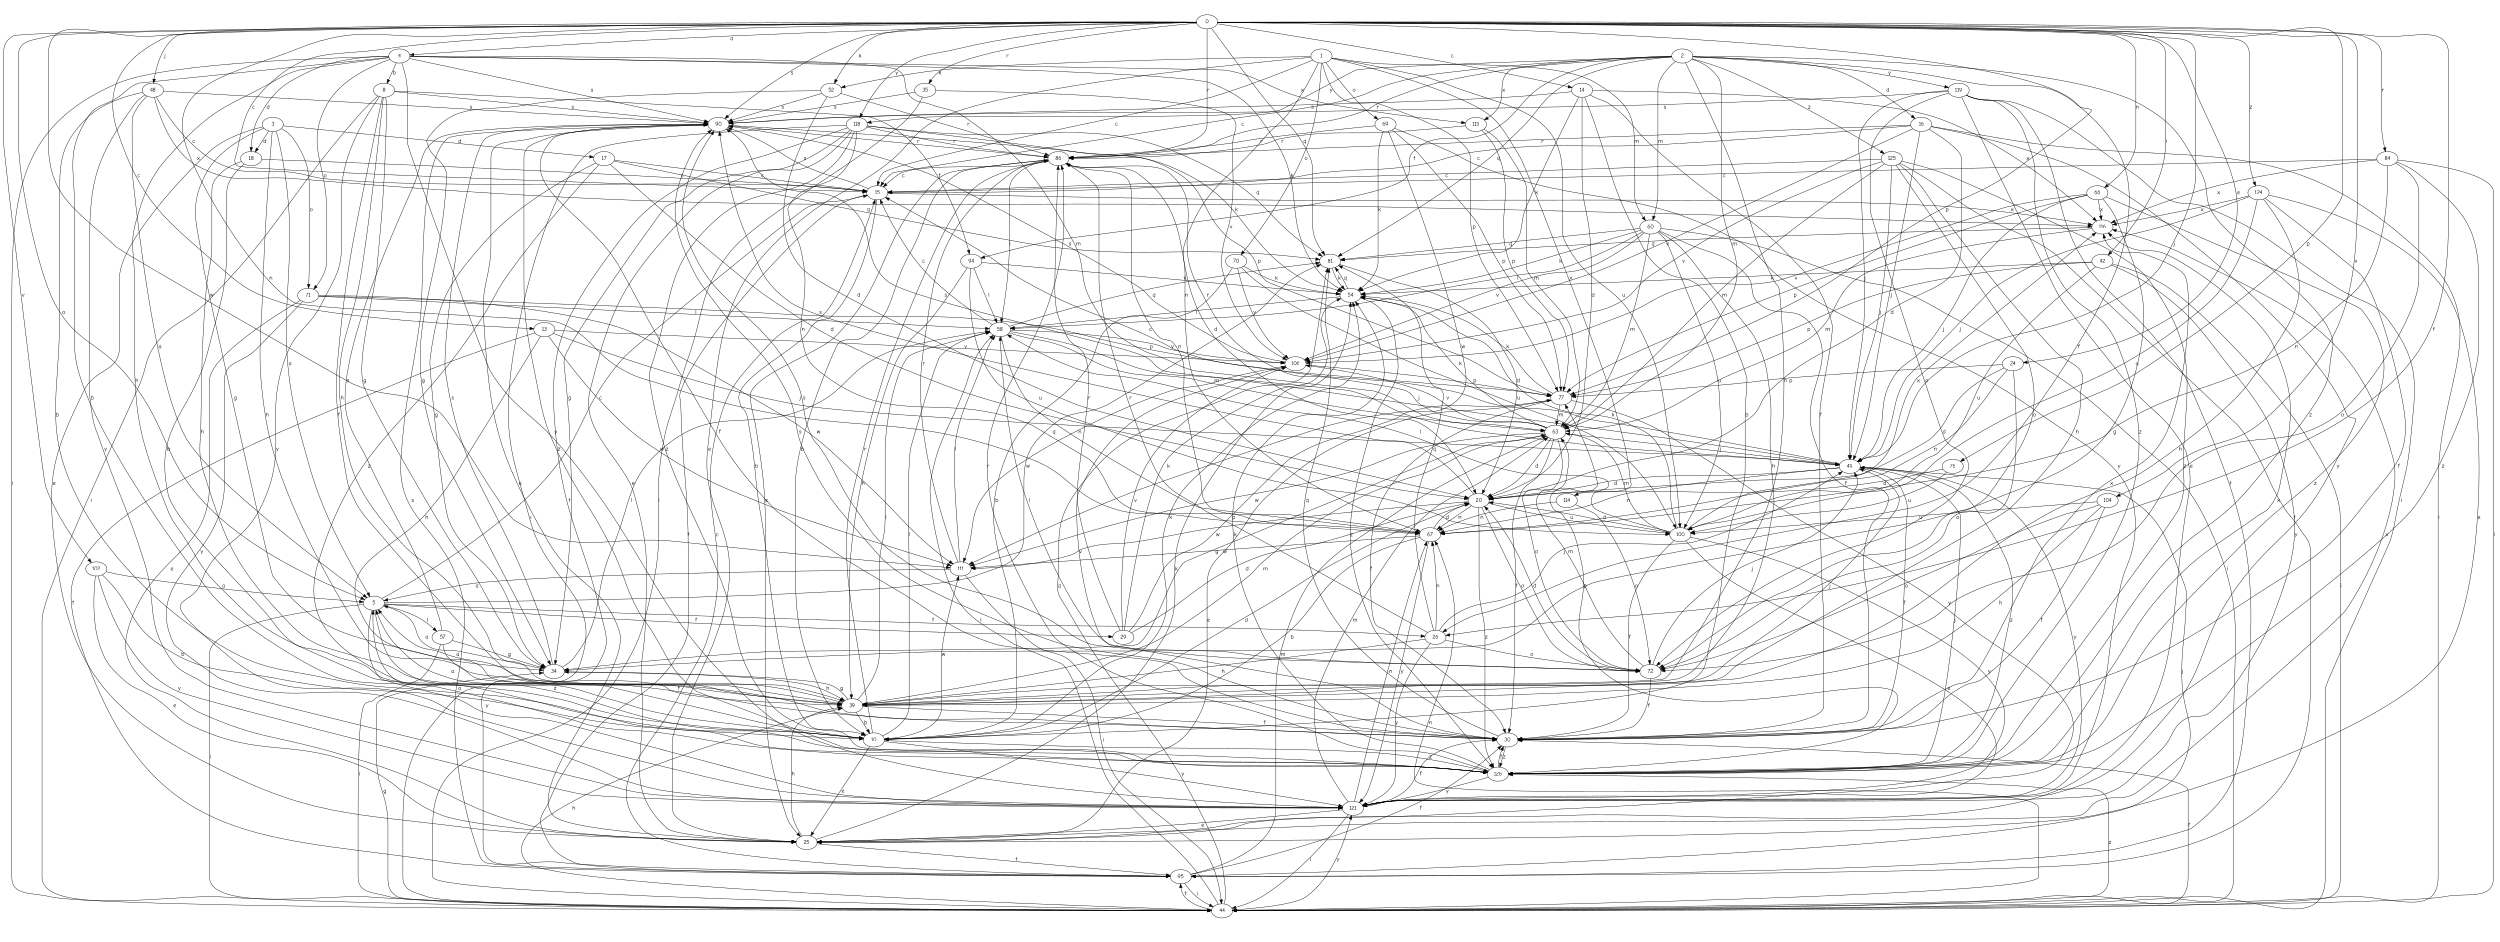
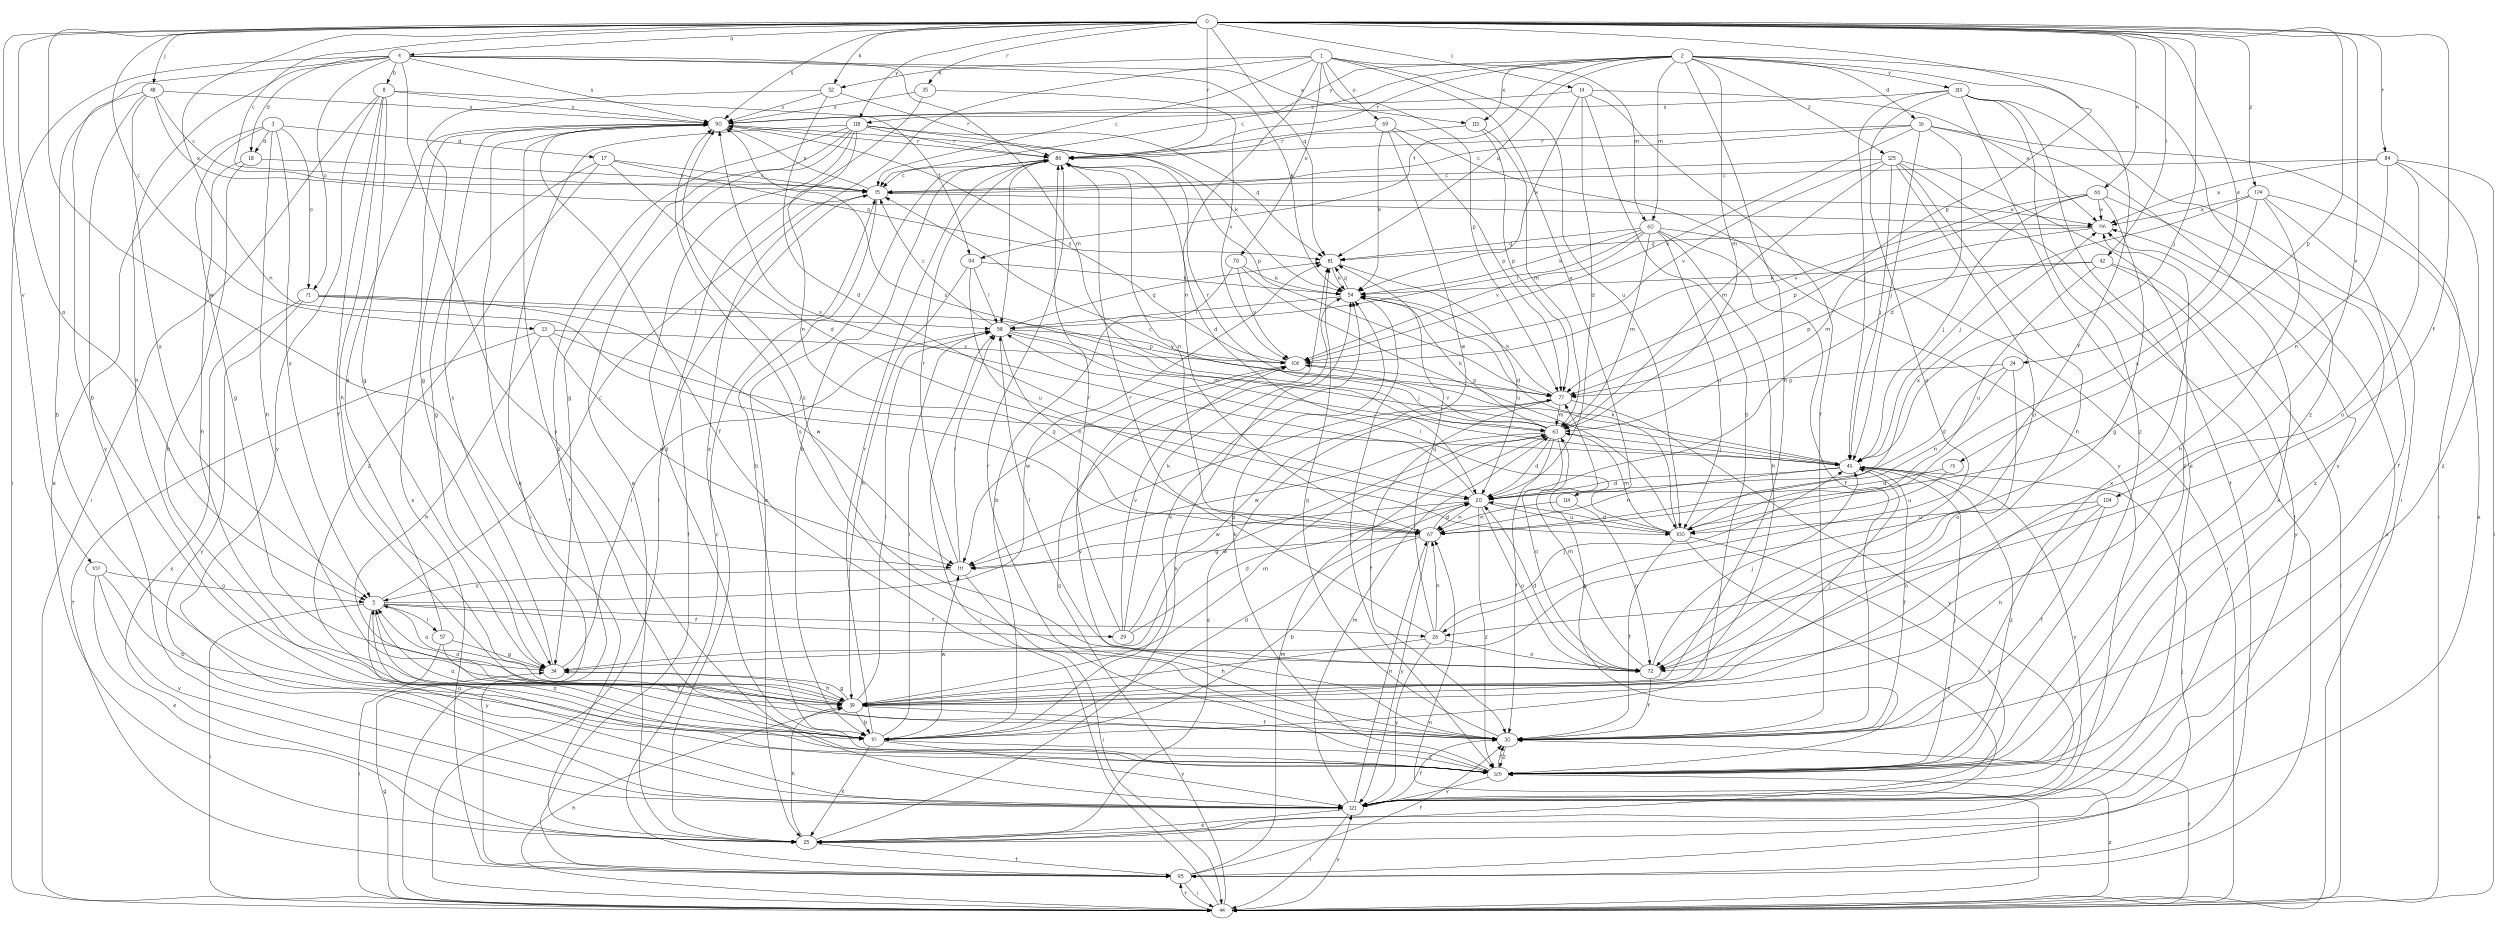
(1959, 90) -> (1959, 90)
